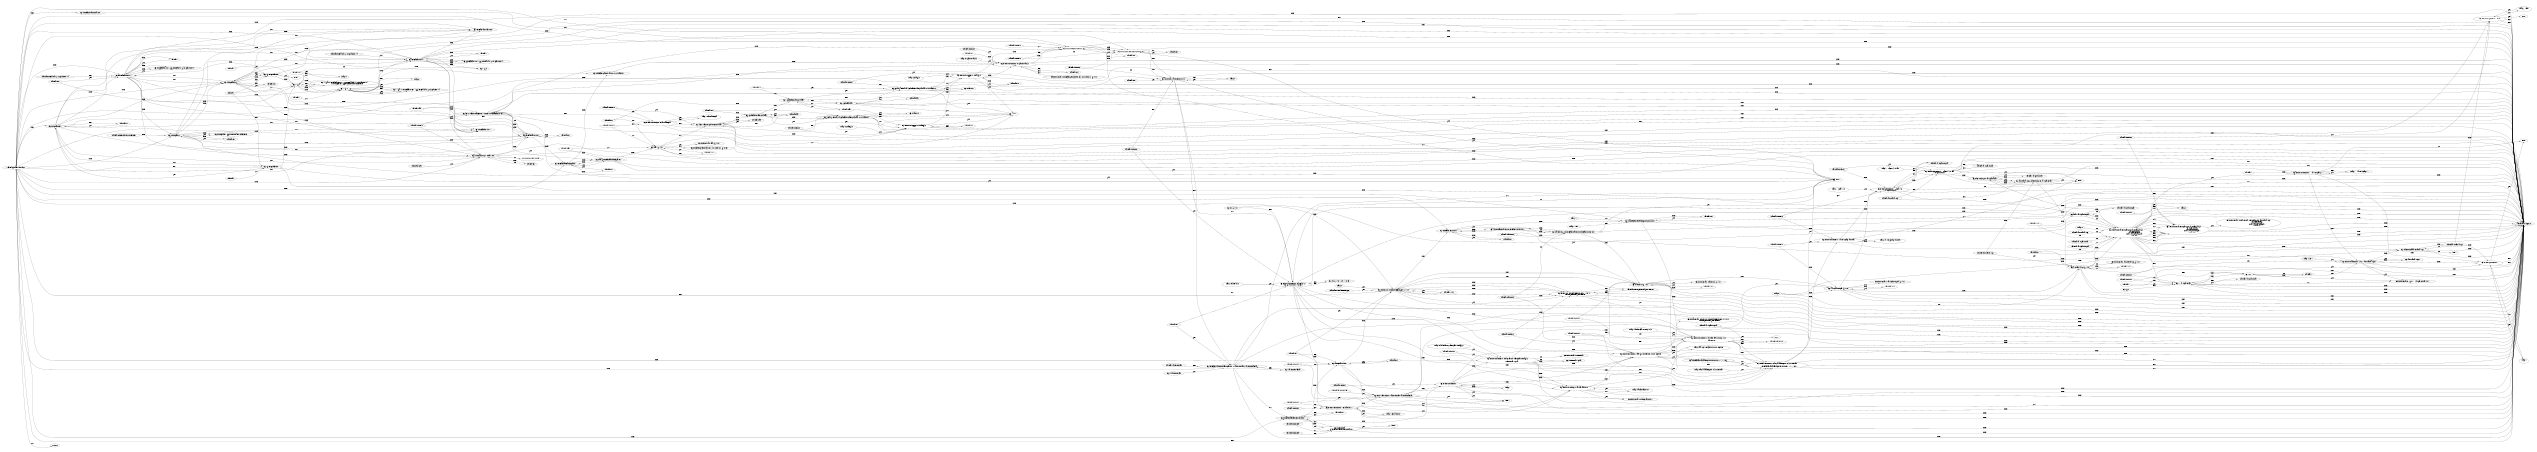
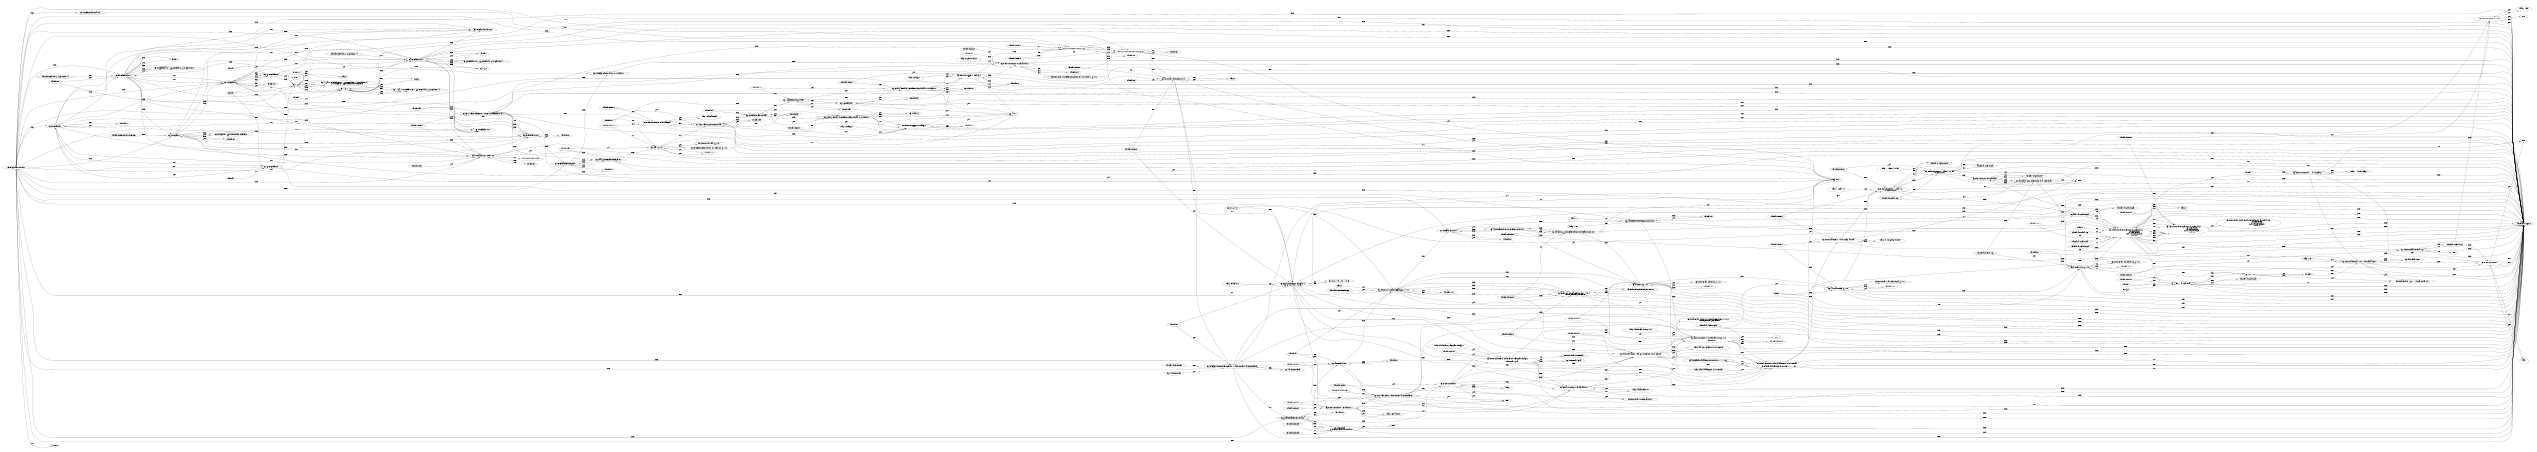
(709, 148) -> (709, 148)
